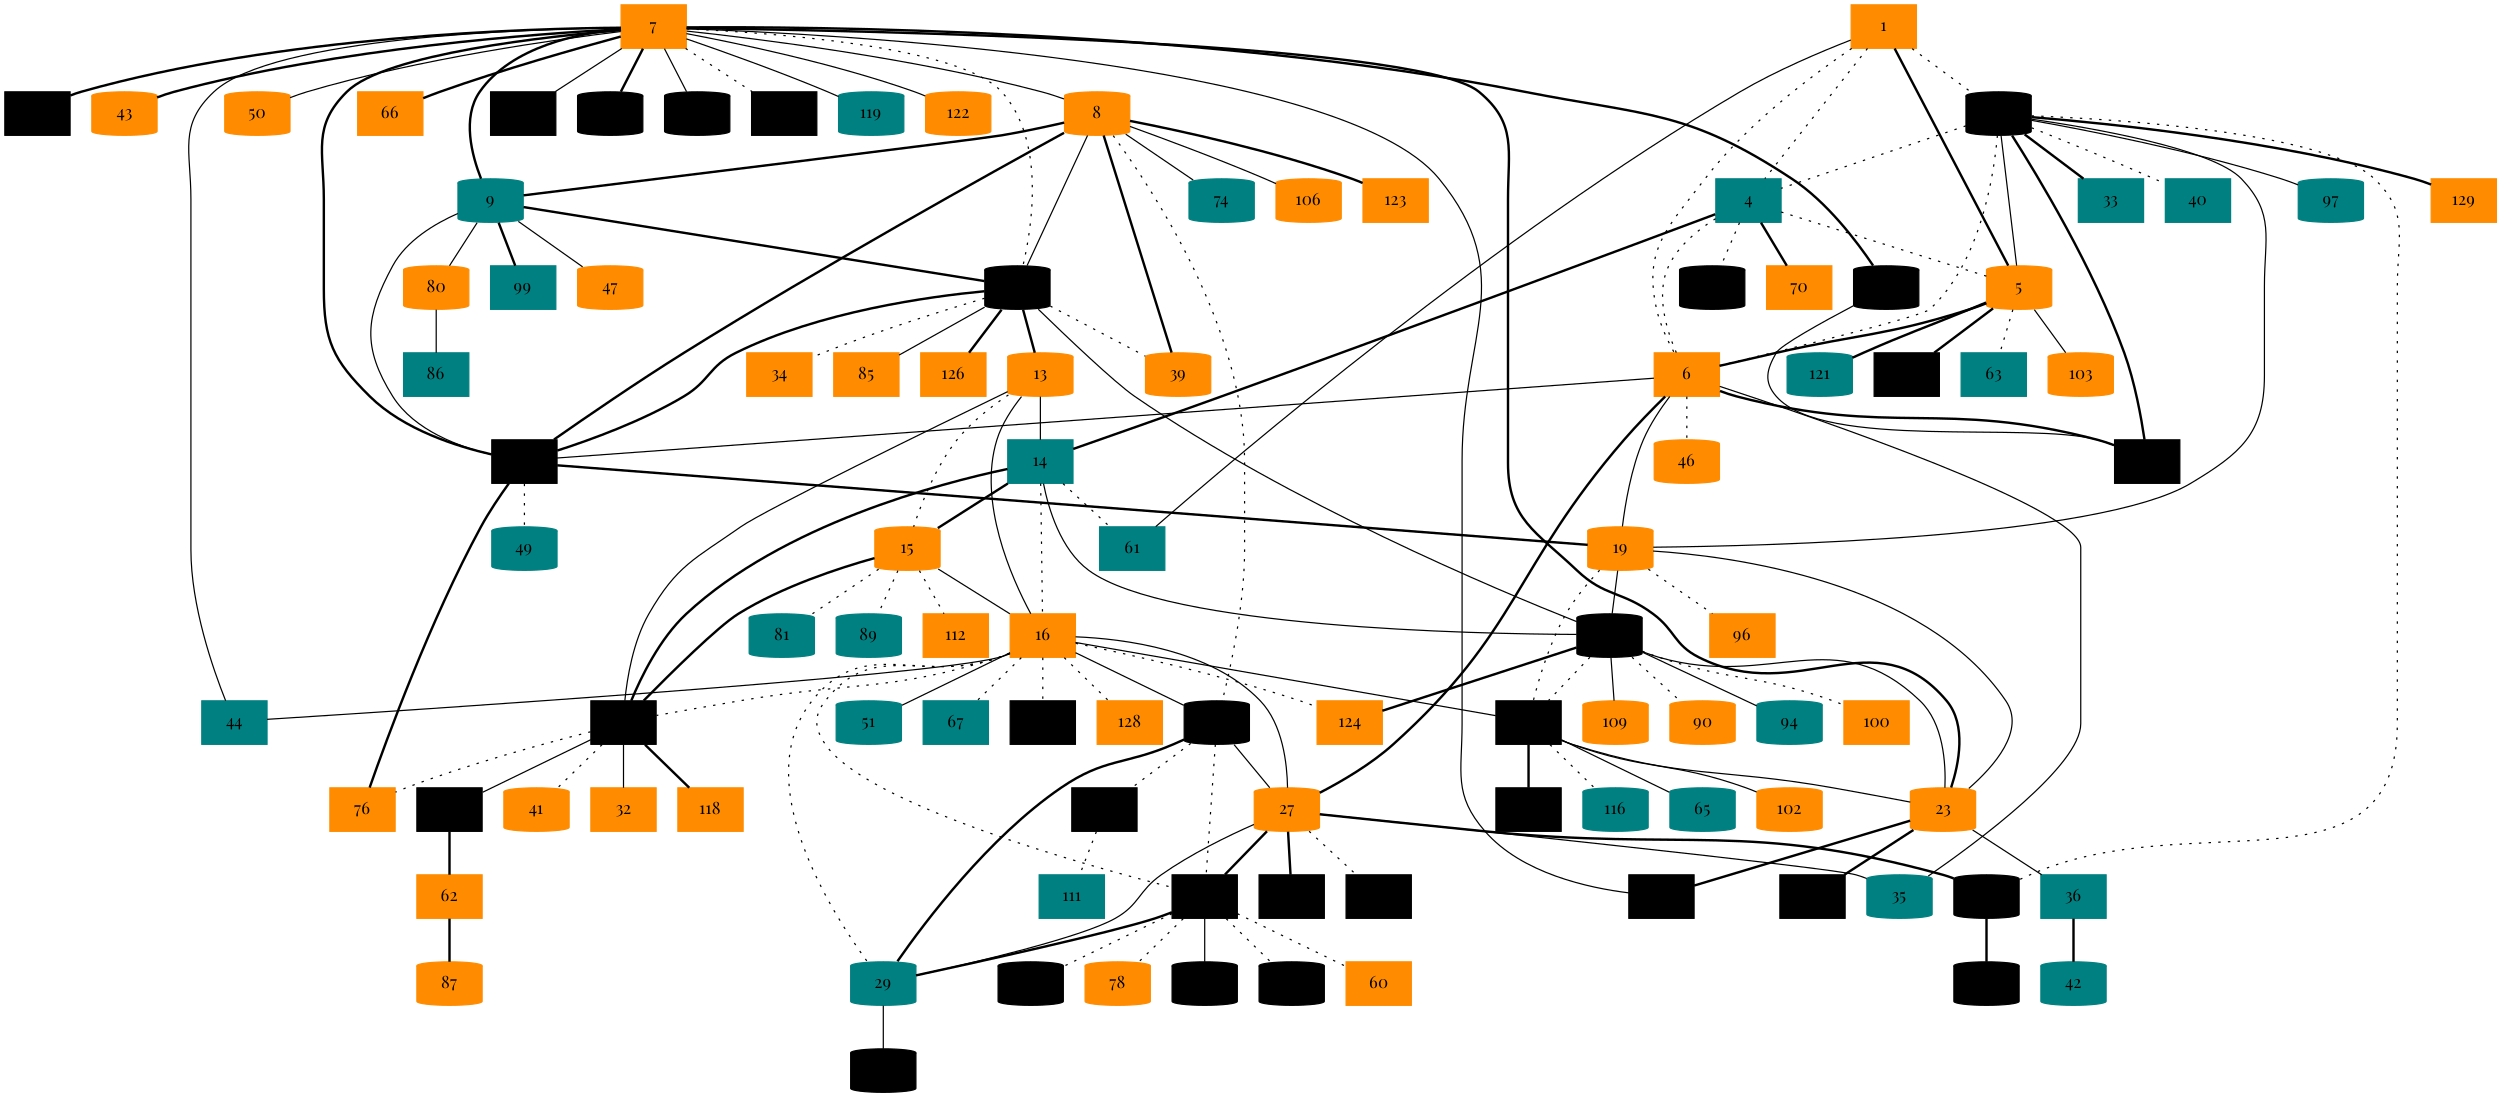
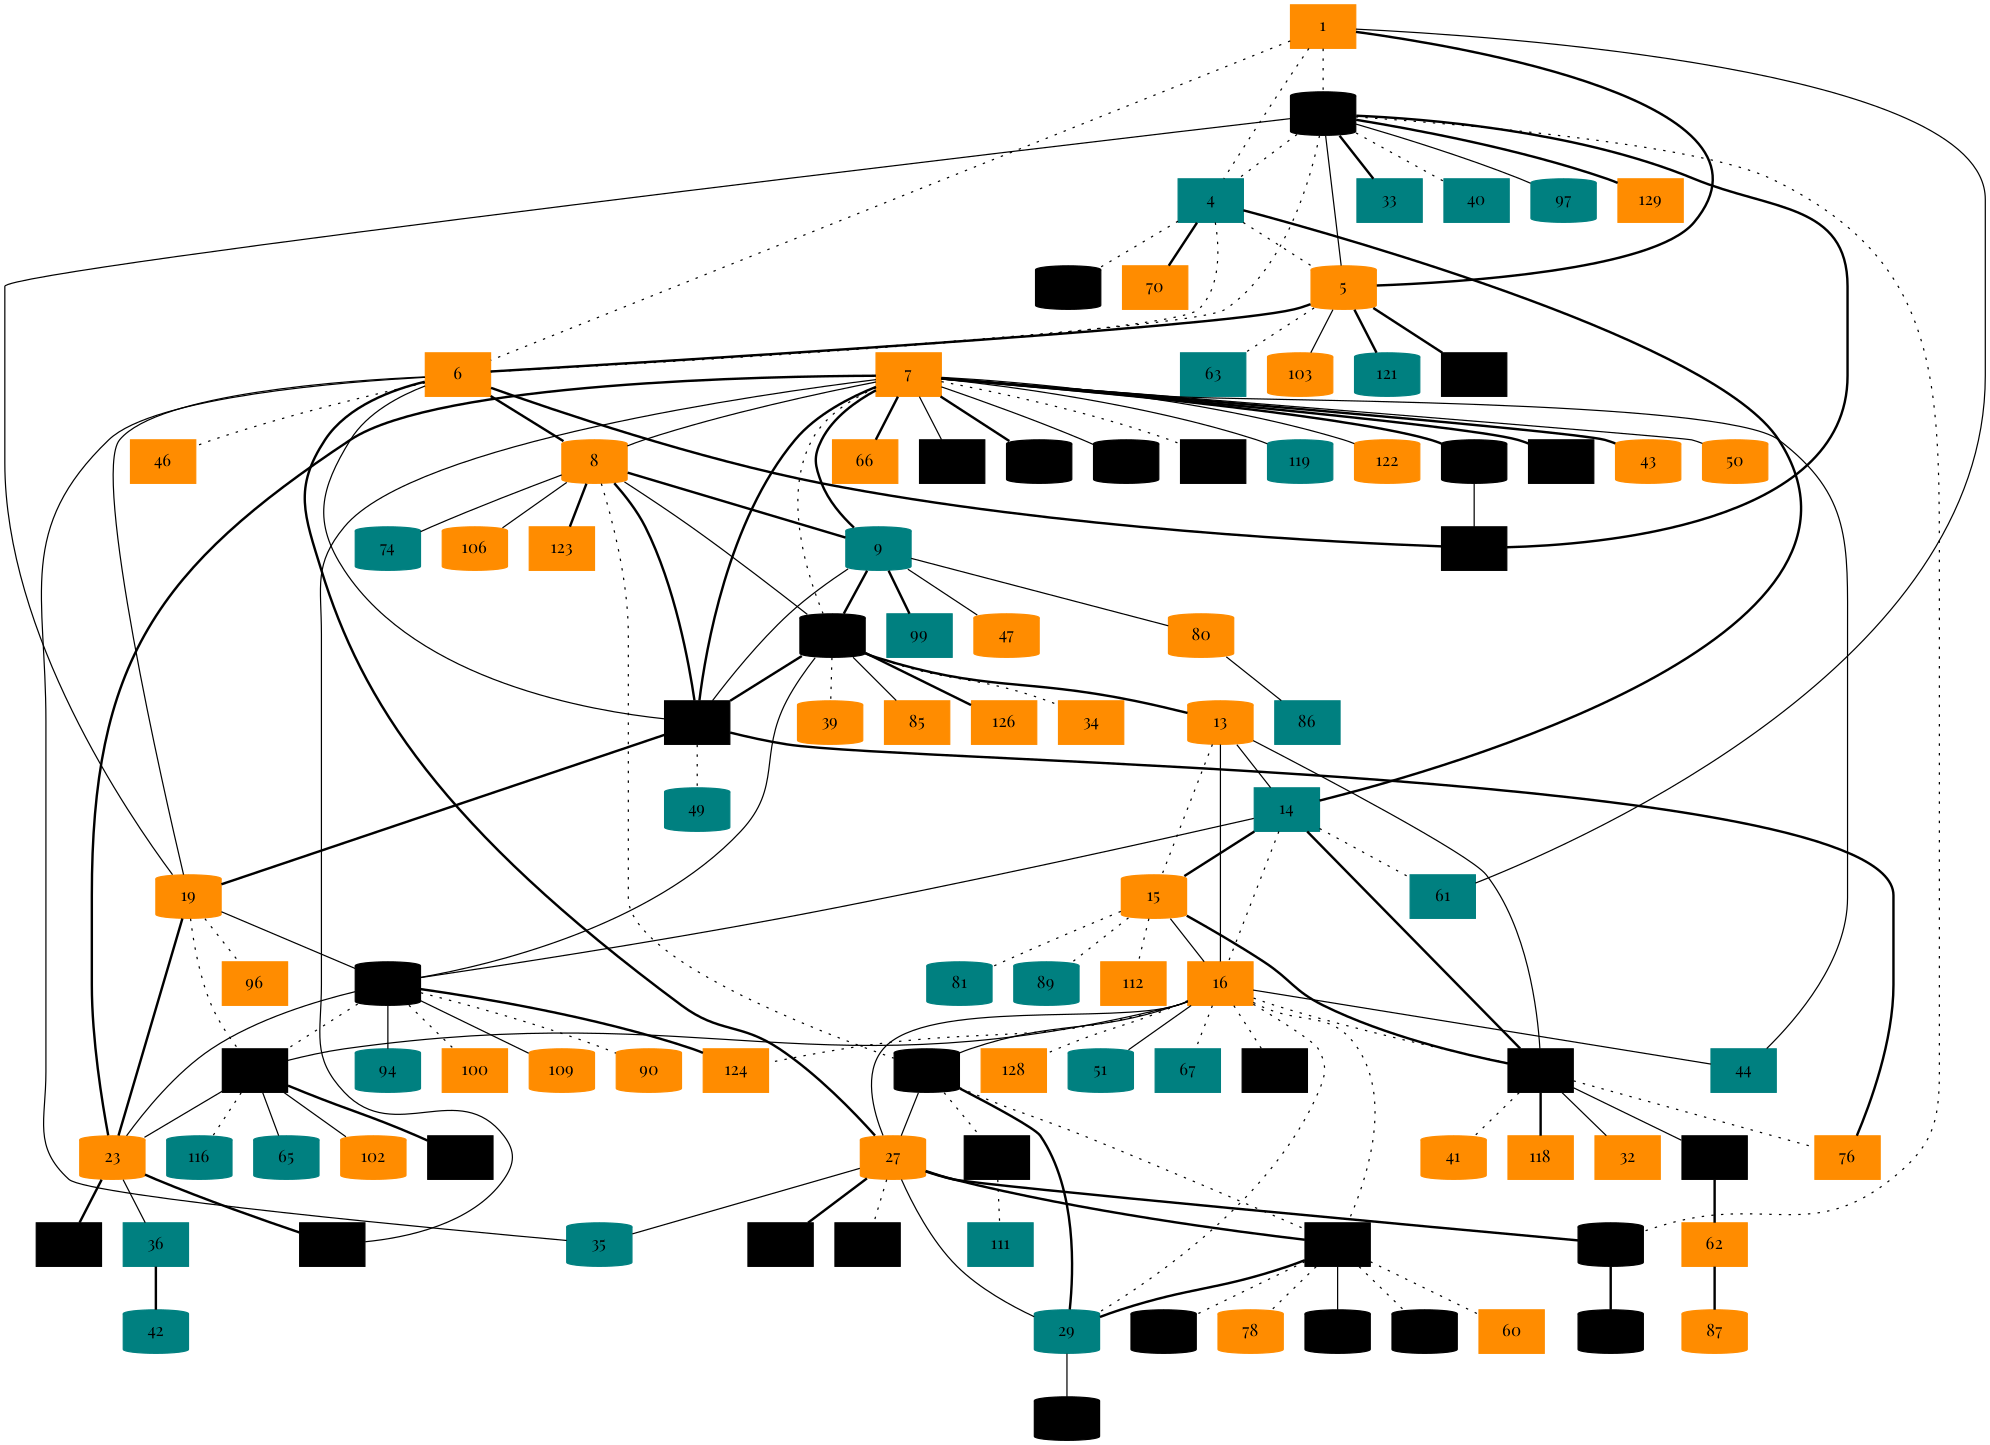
(1138, 244) -> (527, 419)
(1687, 462) -> (163, 462)
(1894, 610) -> (150, 1027)
